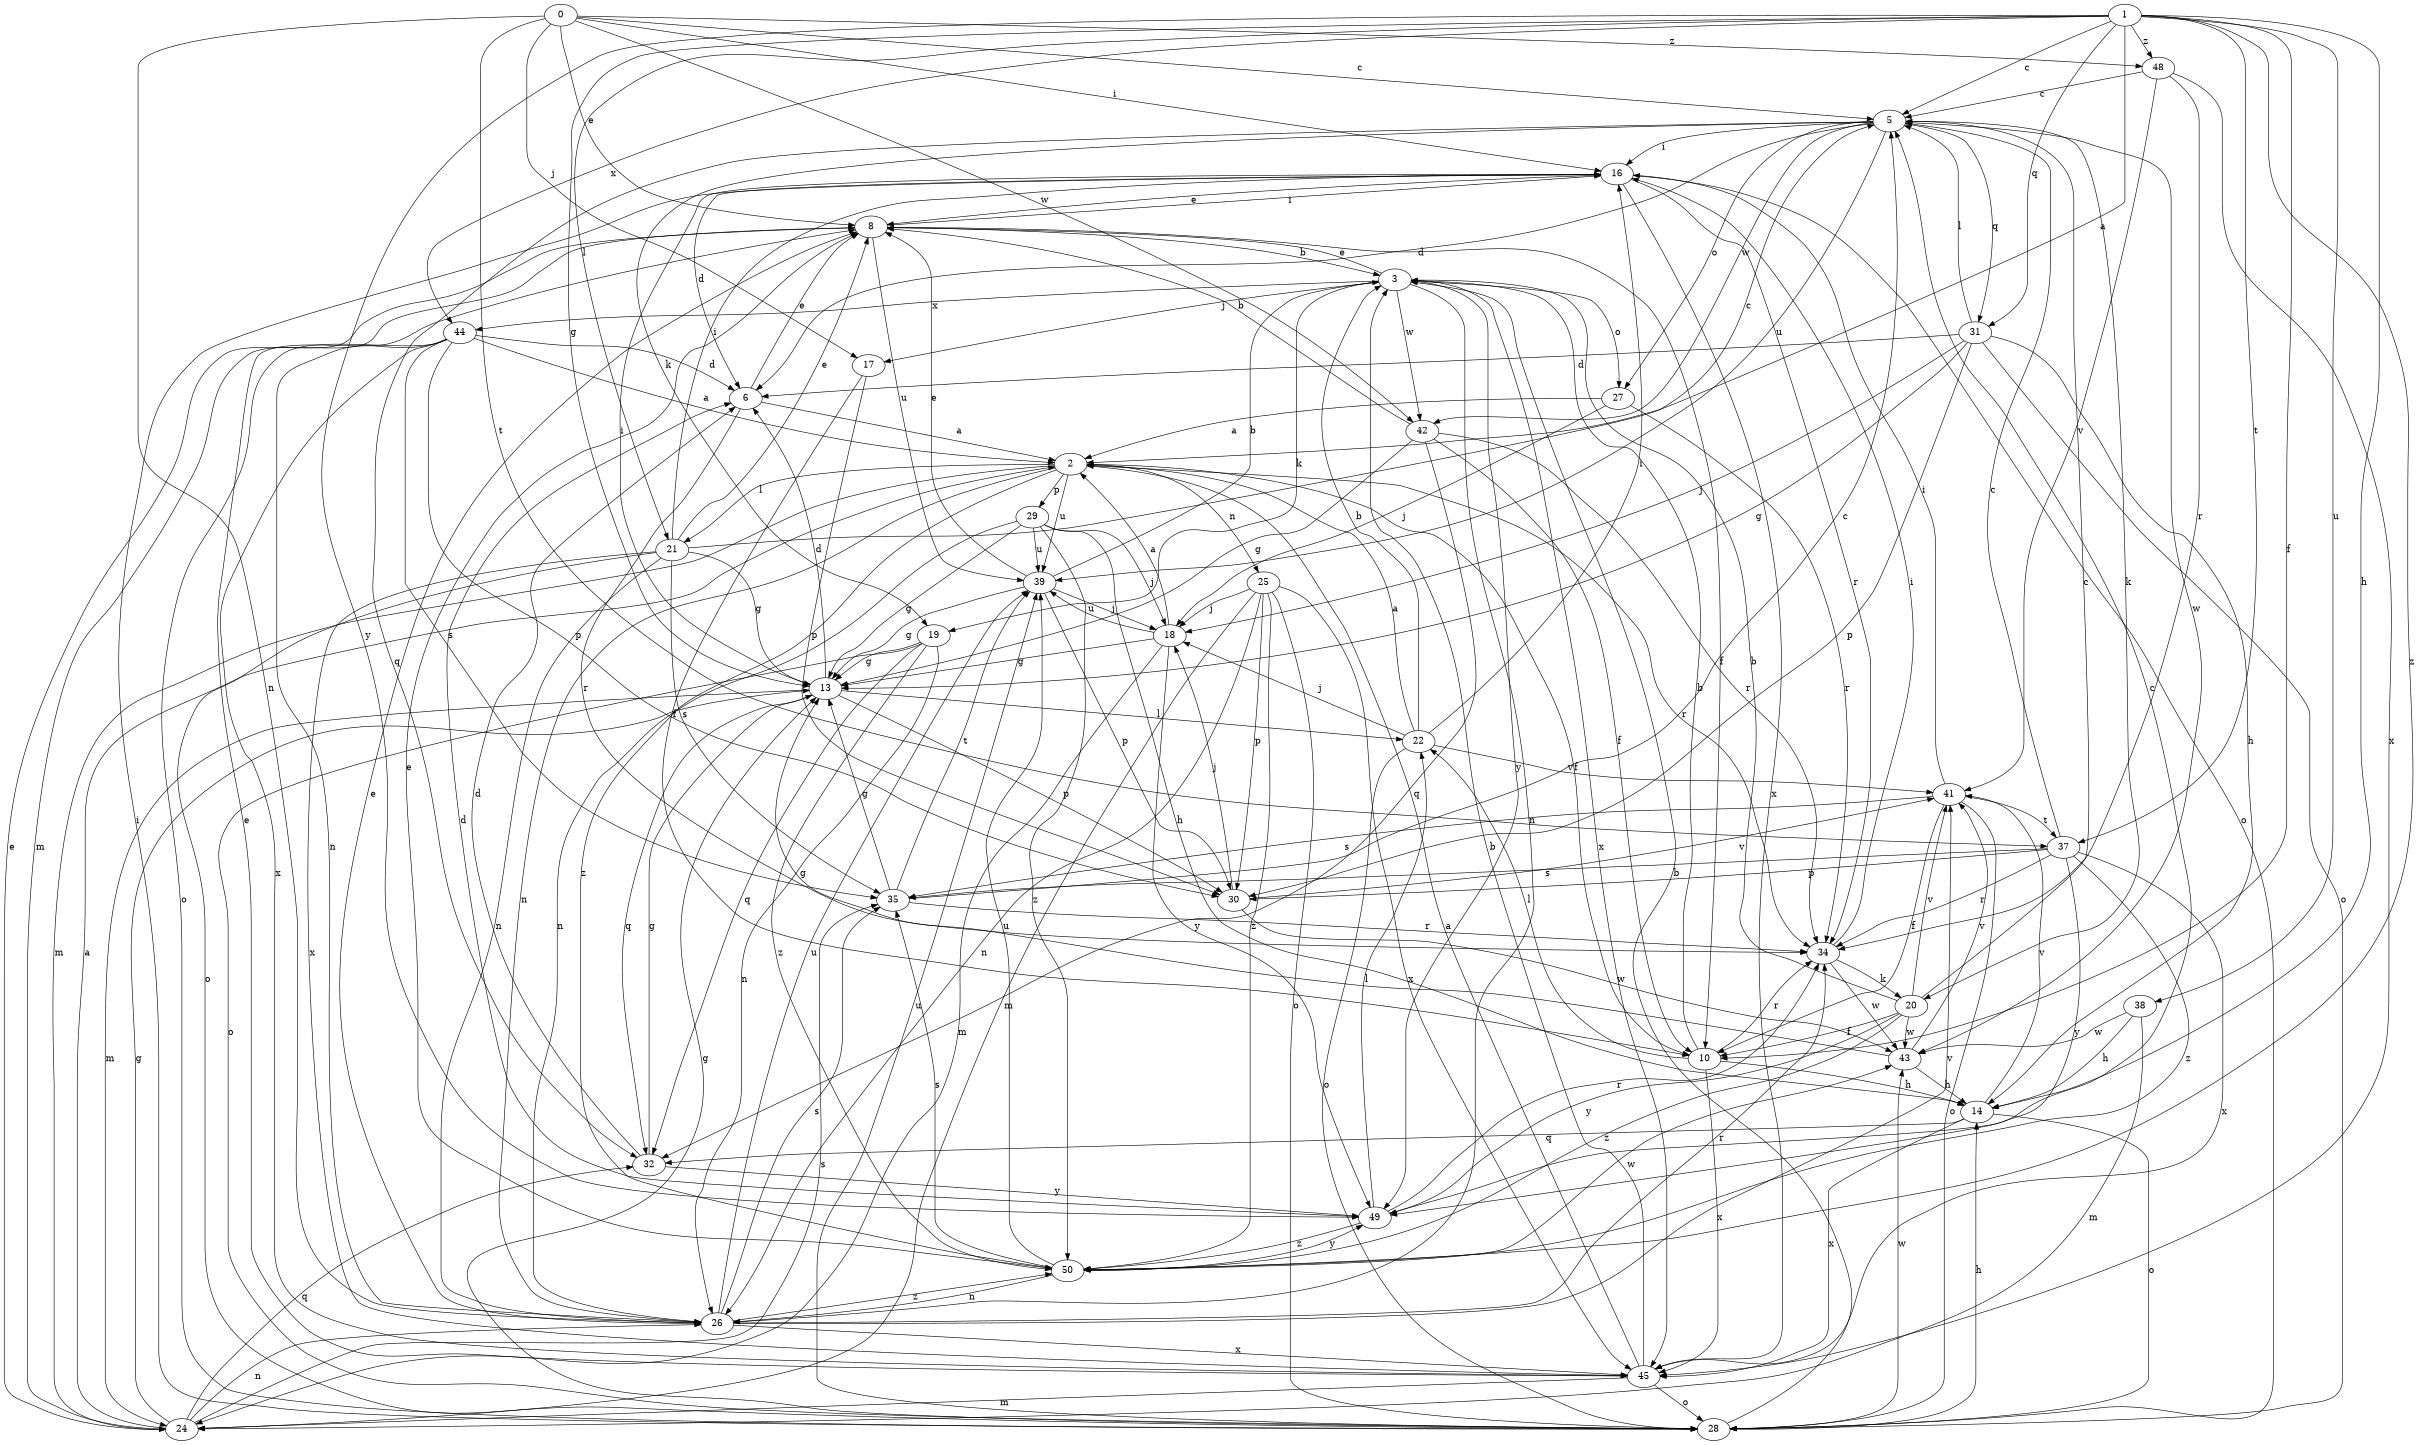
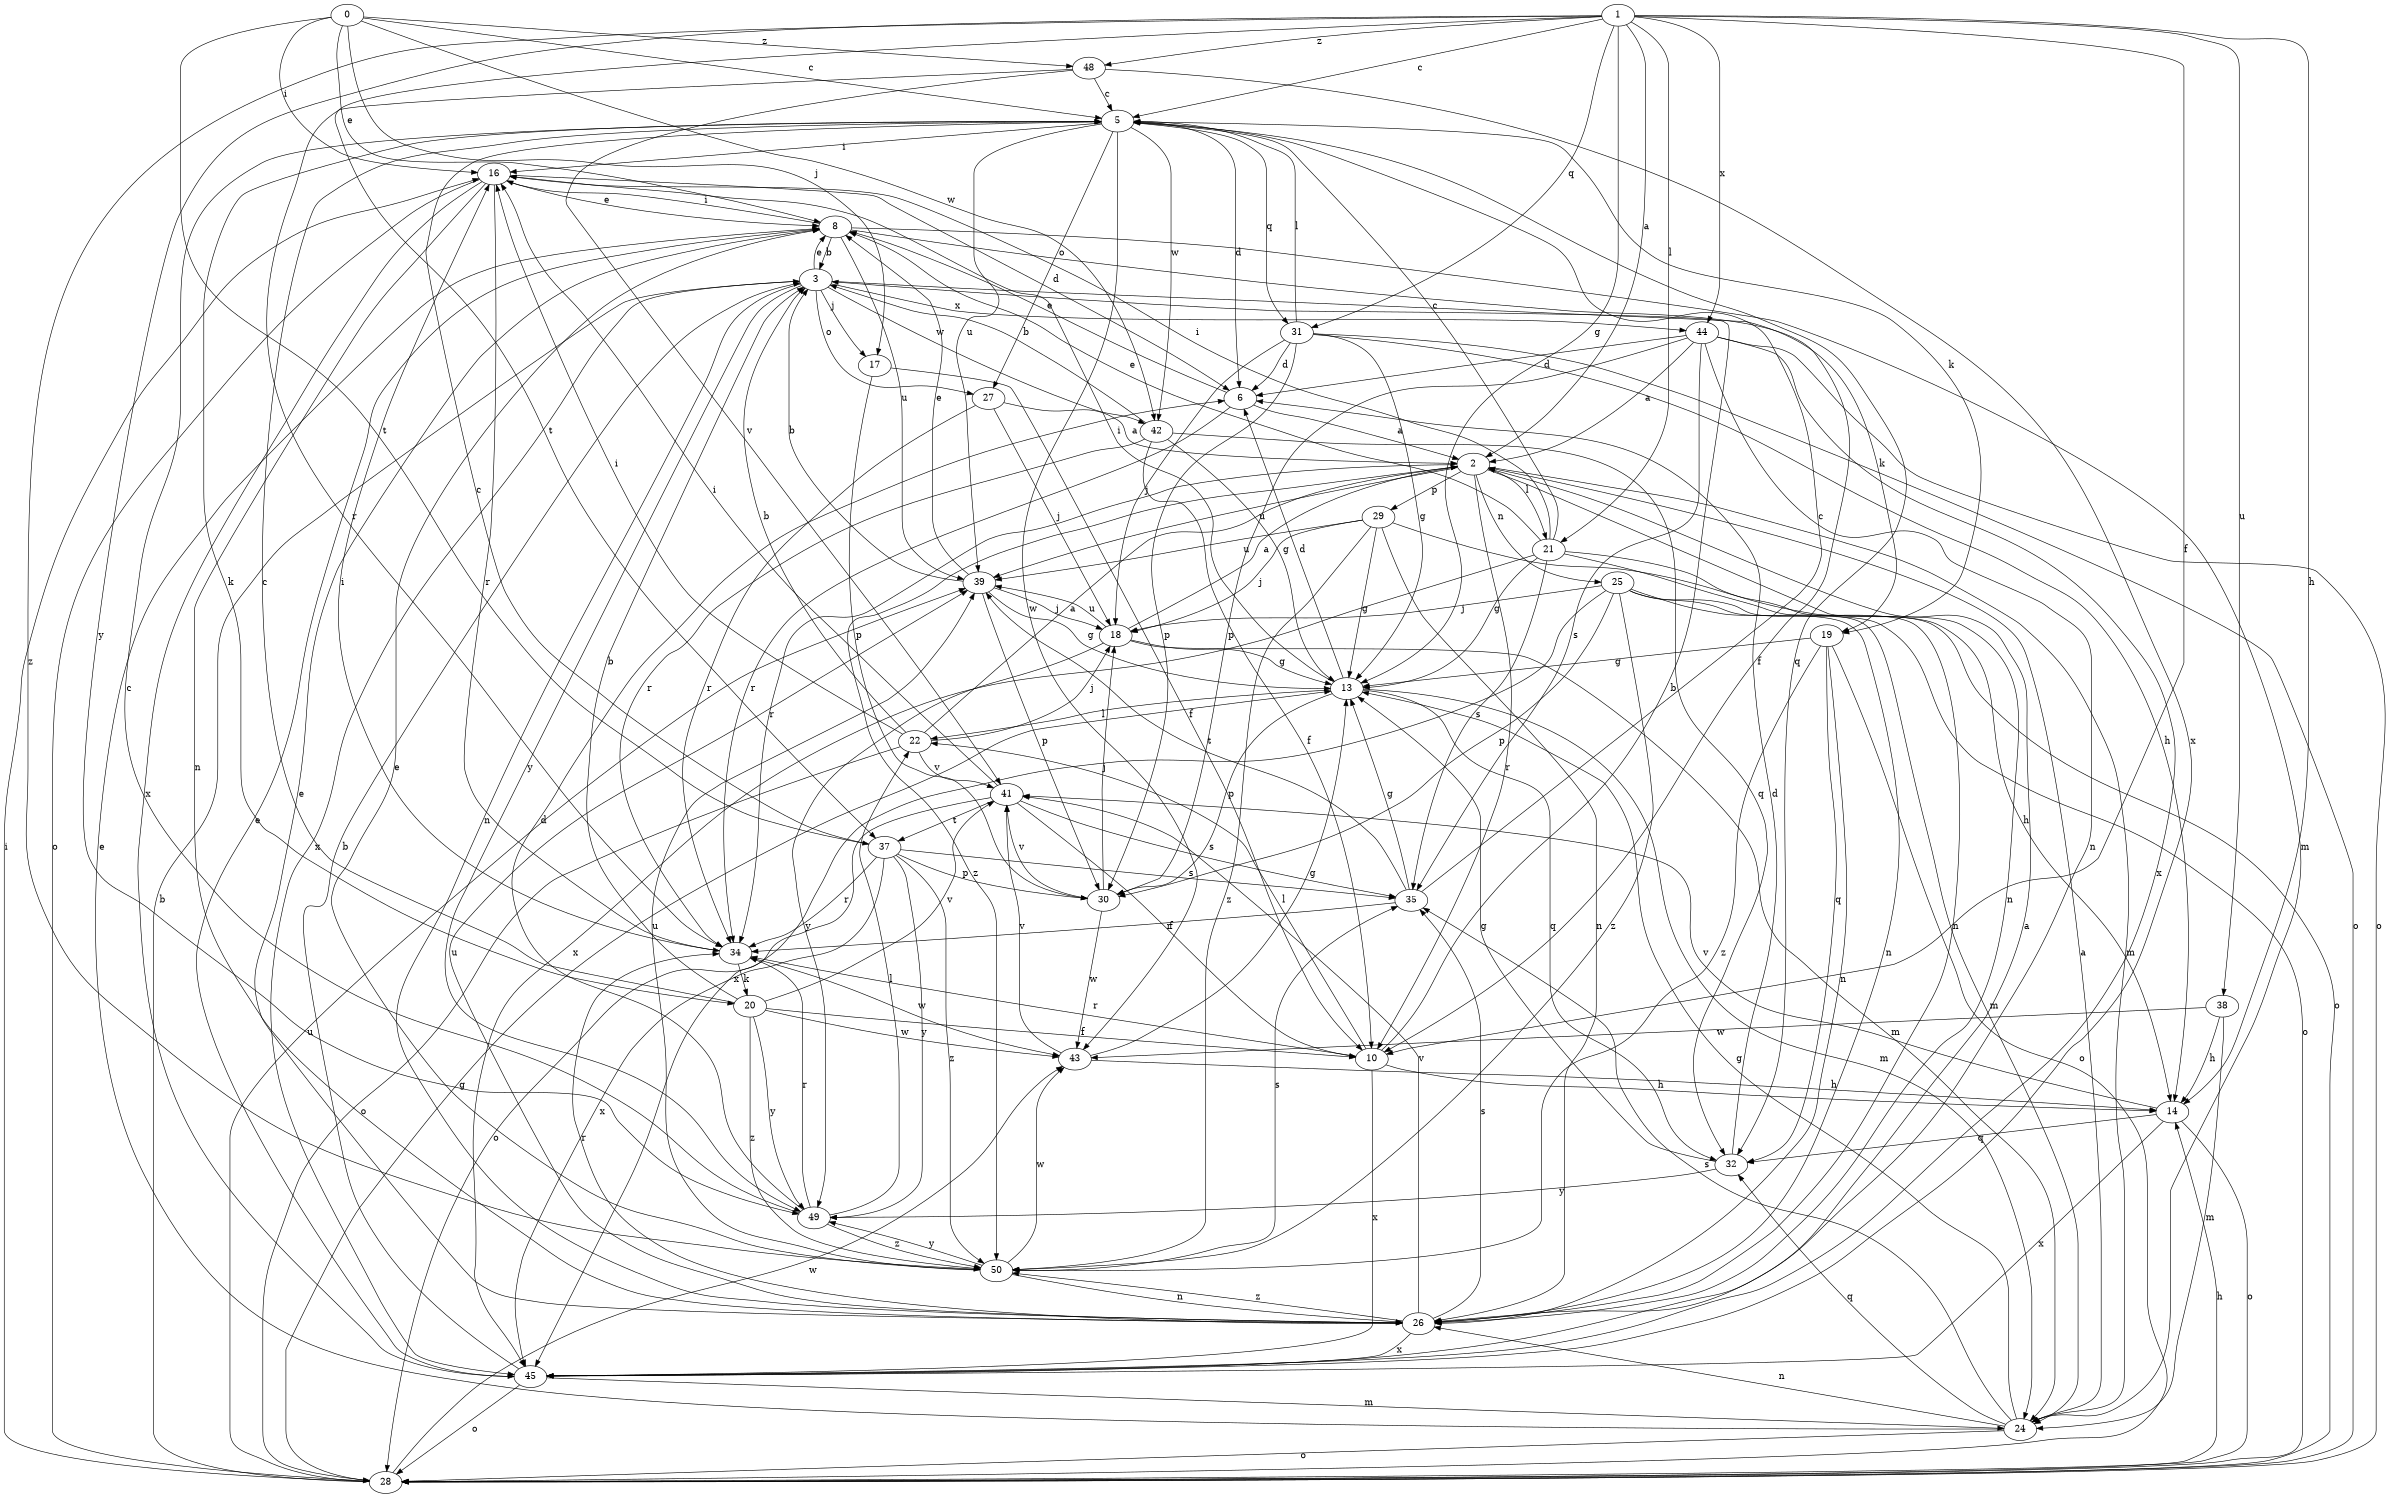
(1169, 281) -> (1001, 332)
(256, 633) -> (365, 1117)
(1576, 768) -> (1508, 768)
none -> (1206, 1456)
